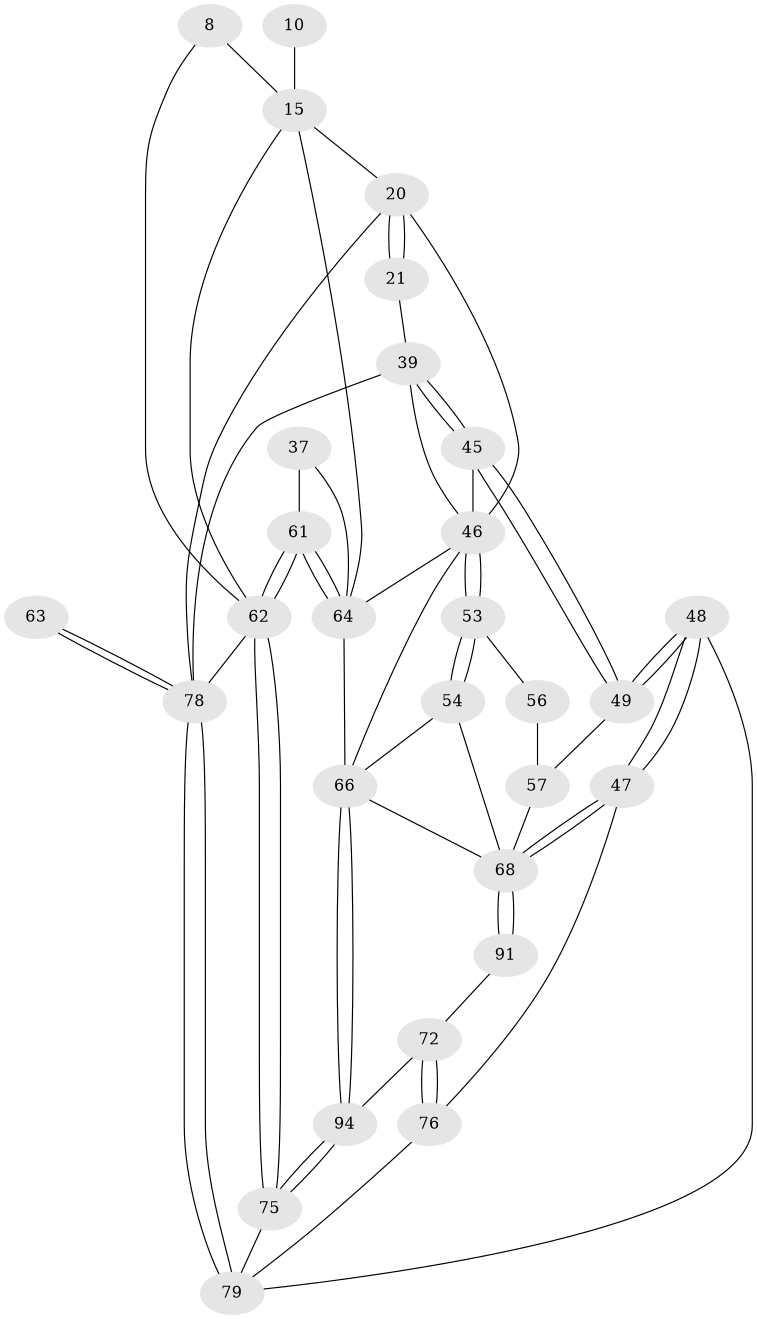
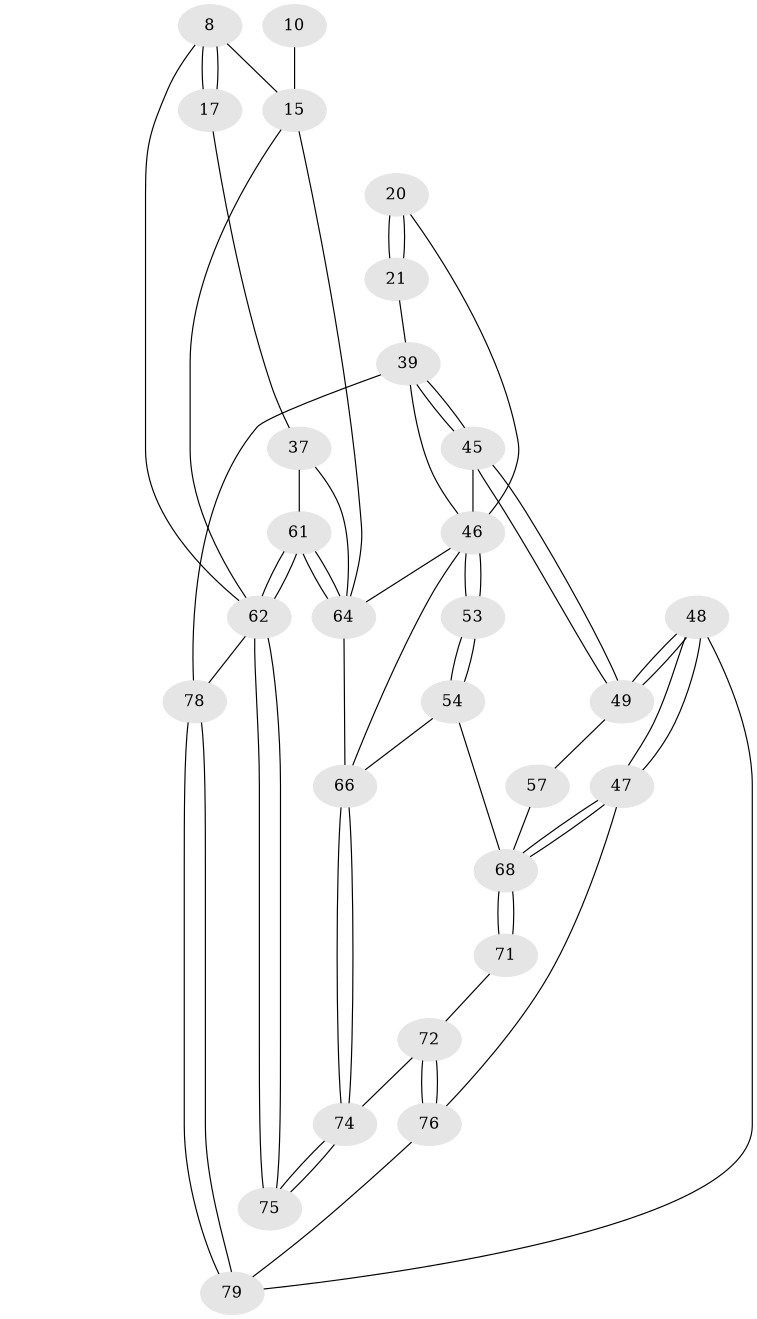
none -> (210, 110)
(346, 153) -> none
(226, 424) -> none
(36, 617) -> none
(538, 702) -> none
(425, 829) -> none
(506, 955) -> (506, 955)
(345, 1124) -> (345, 1124)
(251, 1251) -> none
